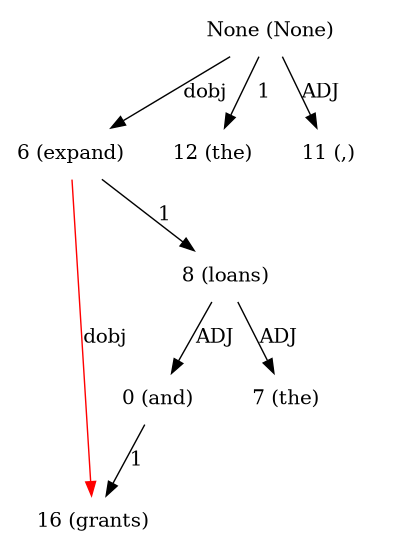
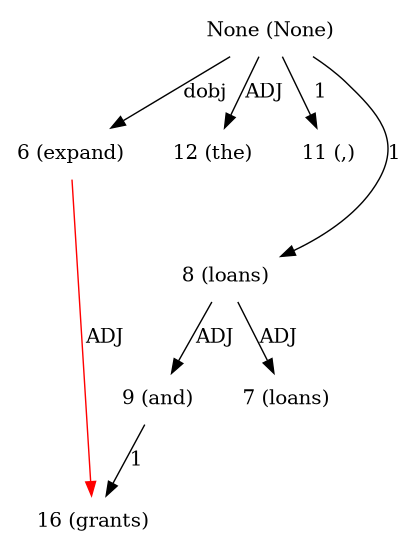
(264, 92) -> (264, 92)
(321, 92) -> (321, 92)
(142, 211) -> (386, 160)
(105, 338) -> (105, 338)
(158, 399) -> (158, 399)
(286, 399) -> (286, 399)
